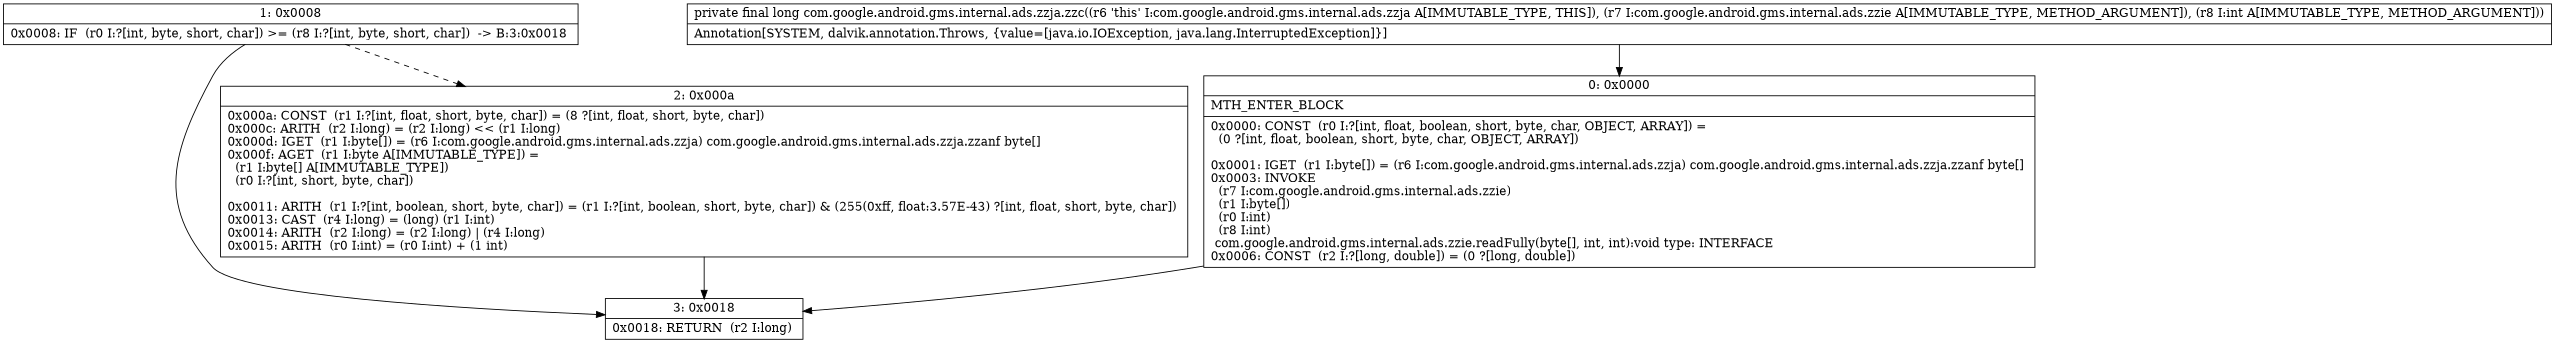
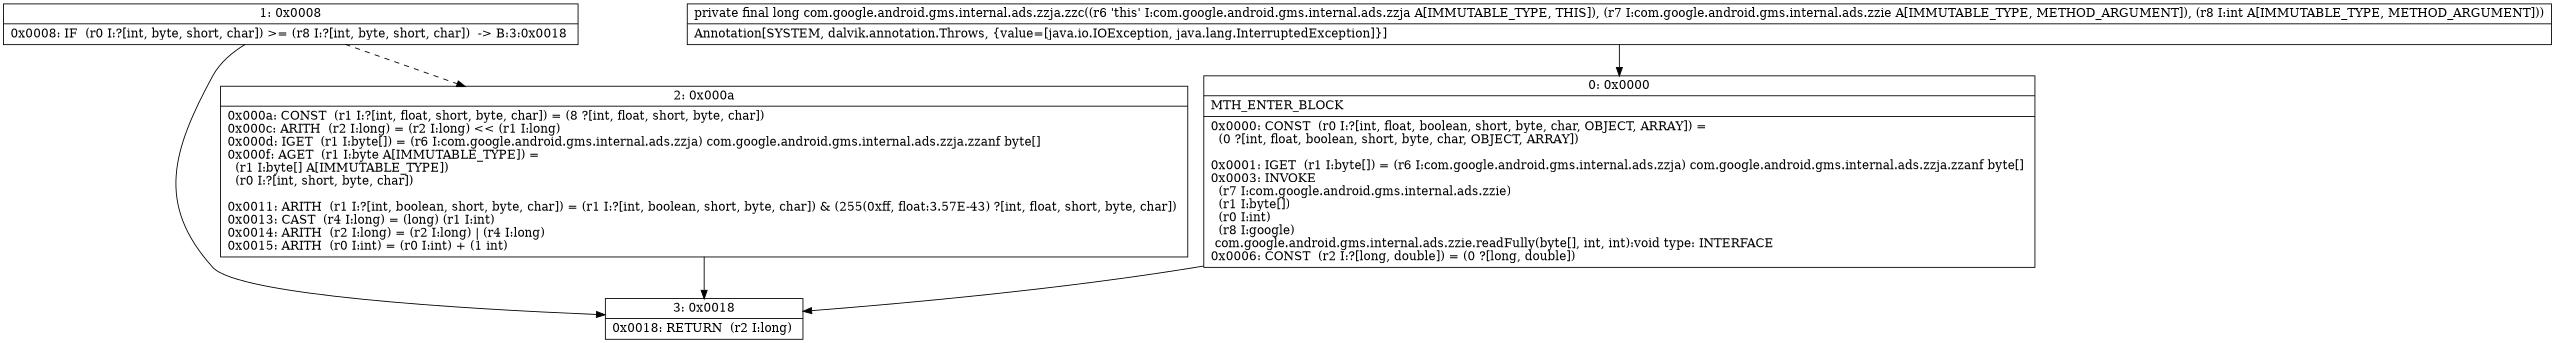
(1241, 231) -> (1253, 231)
